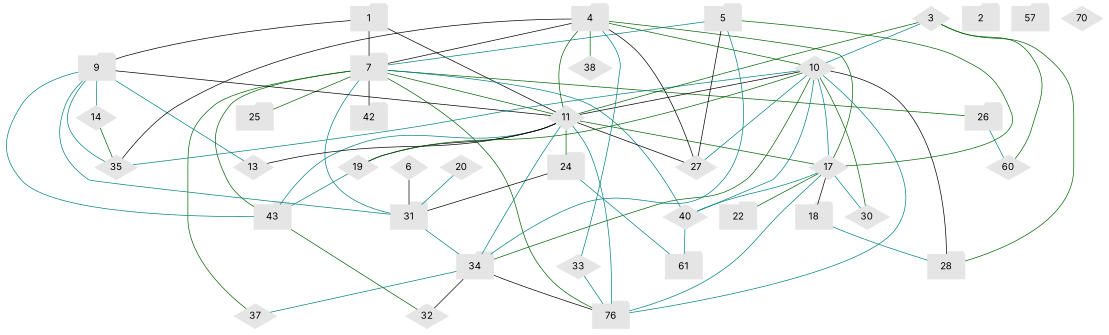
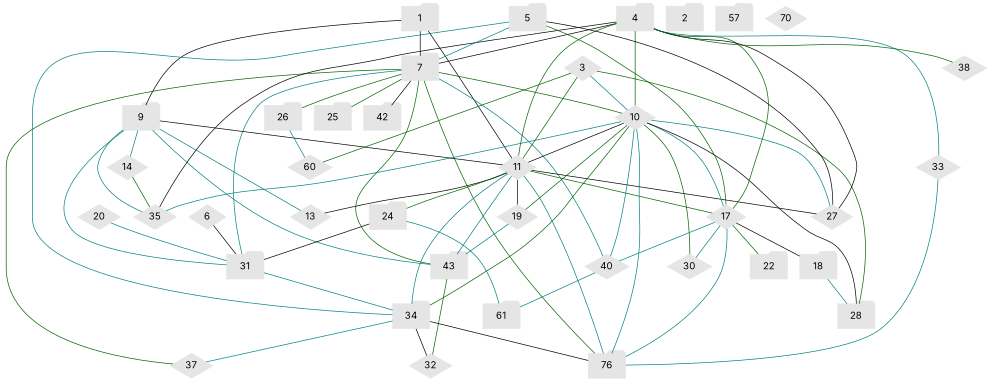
(470, 94) -> (540, 93)
